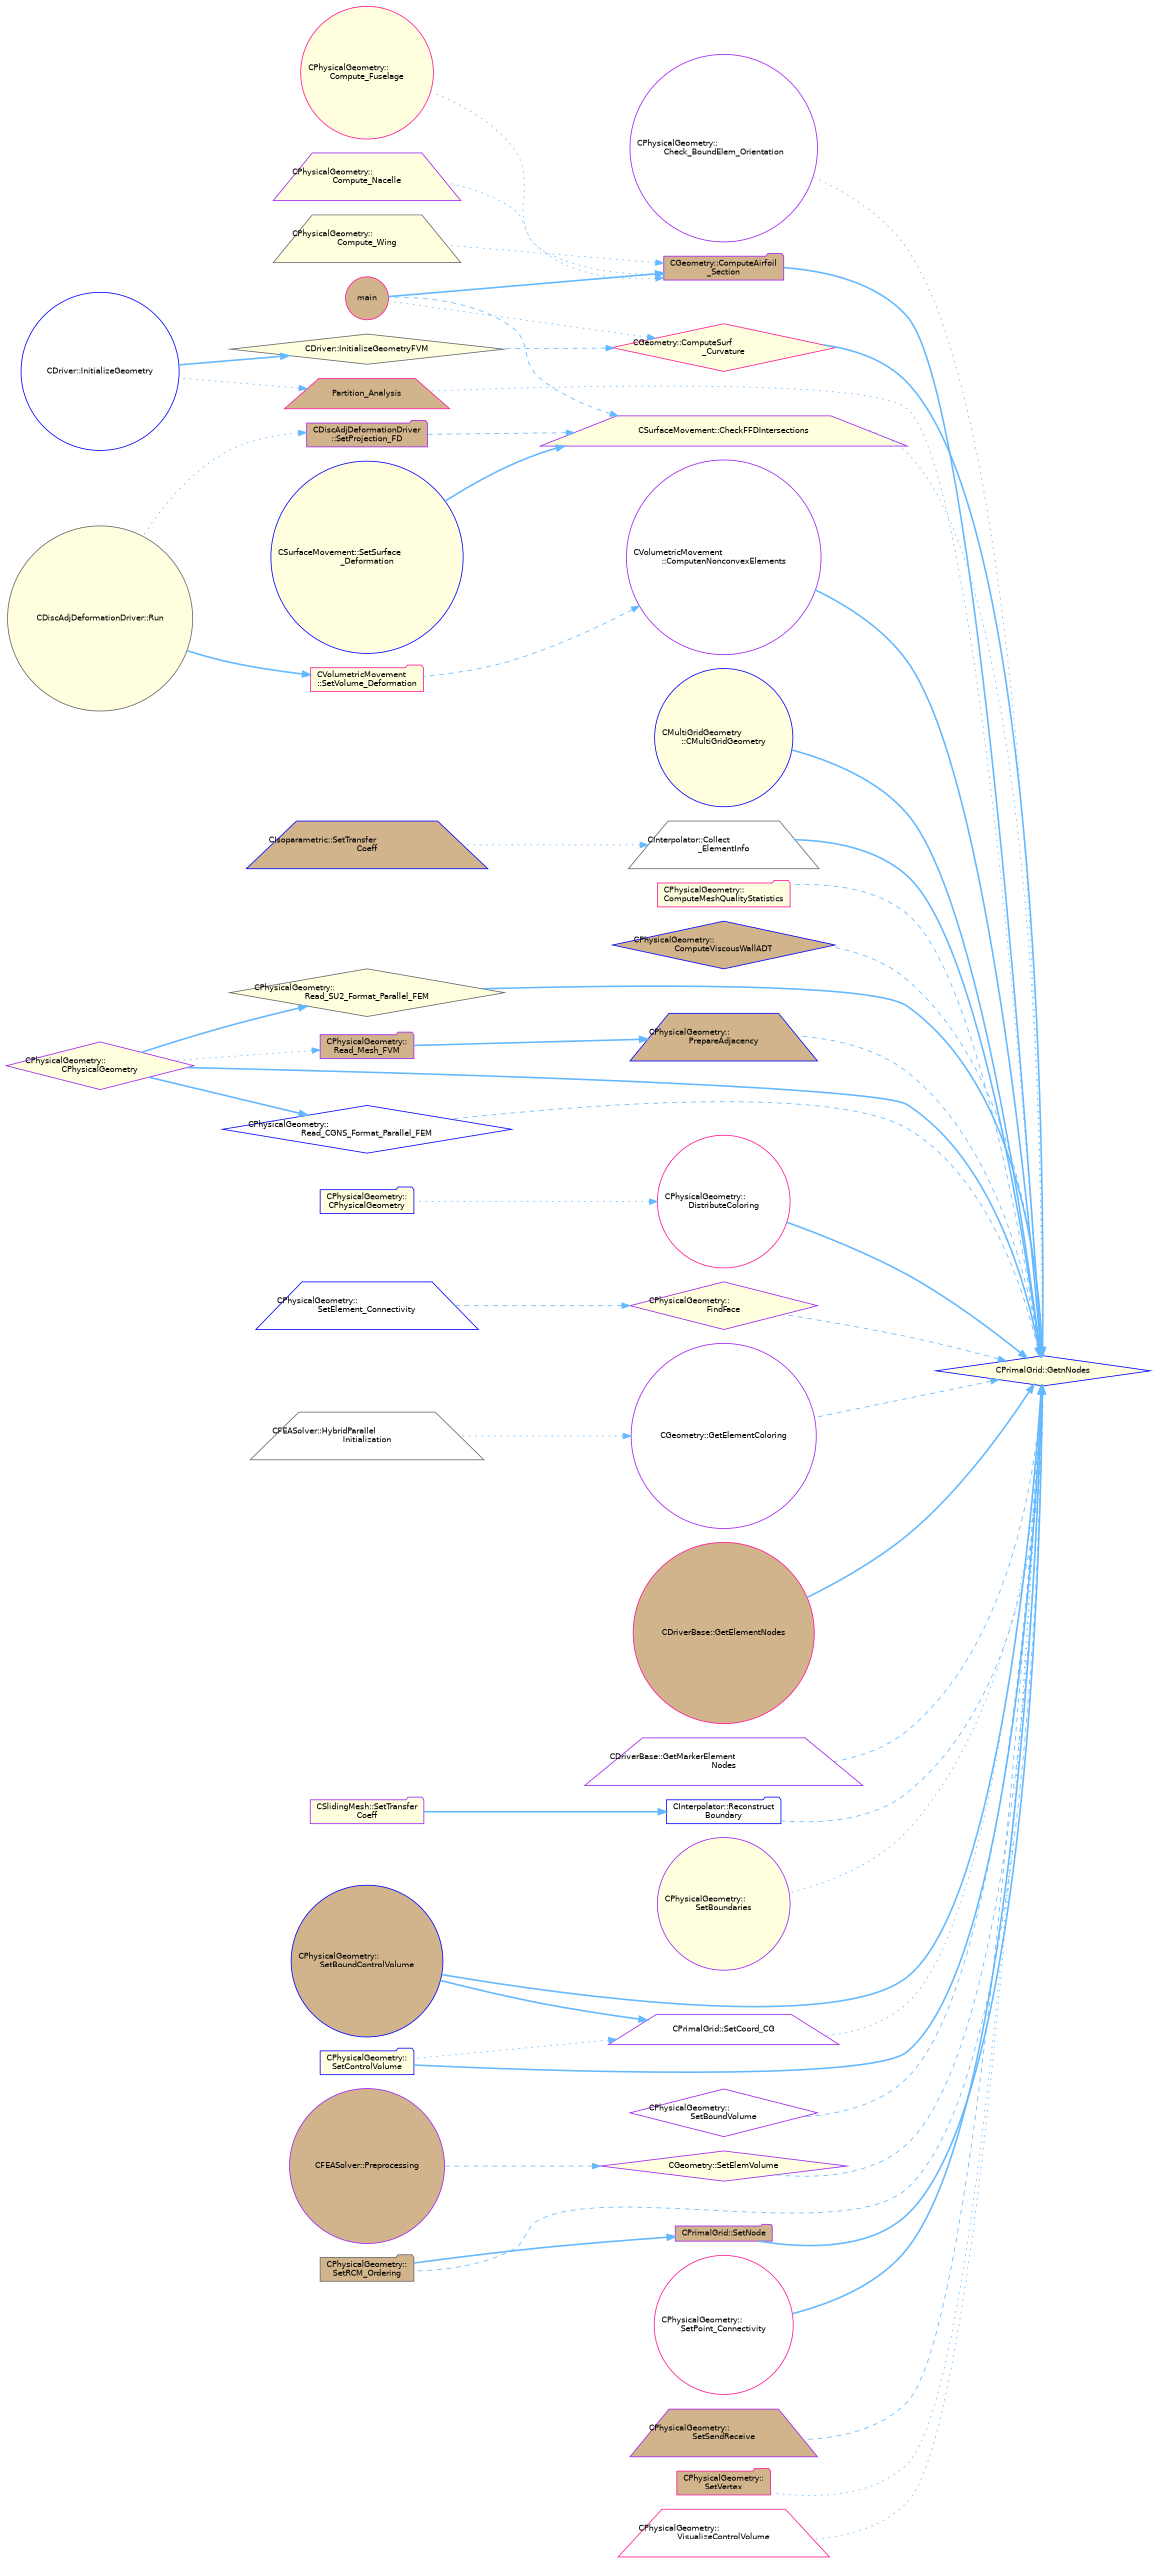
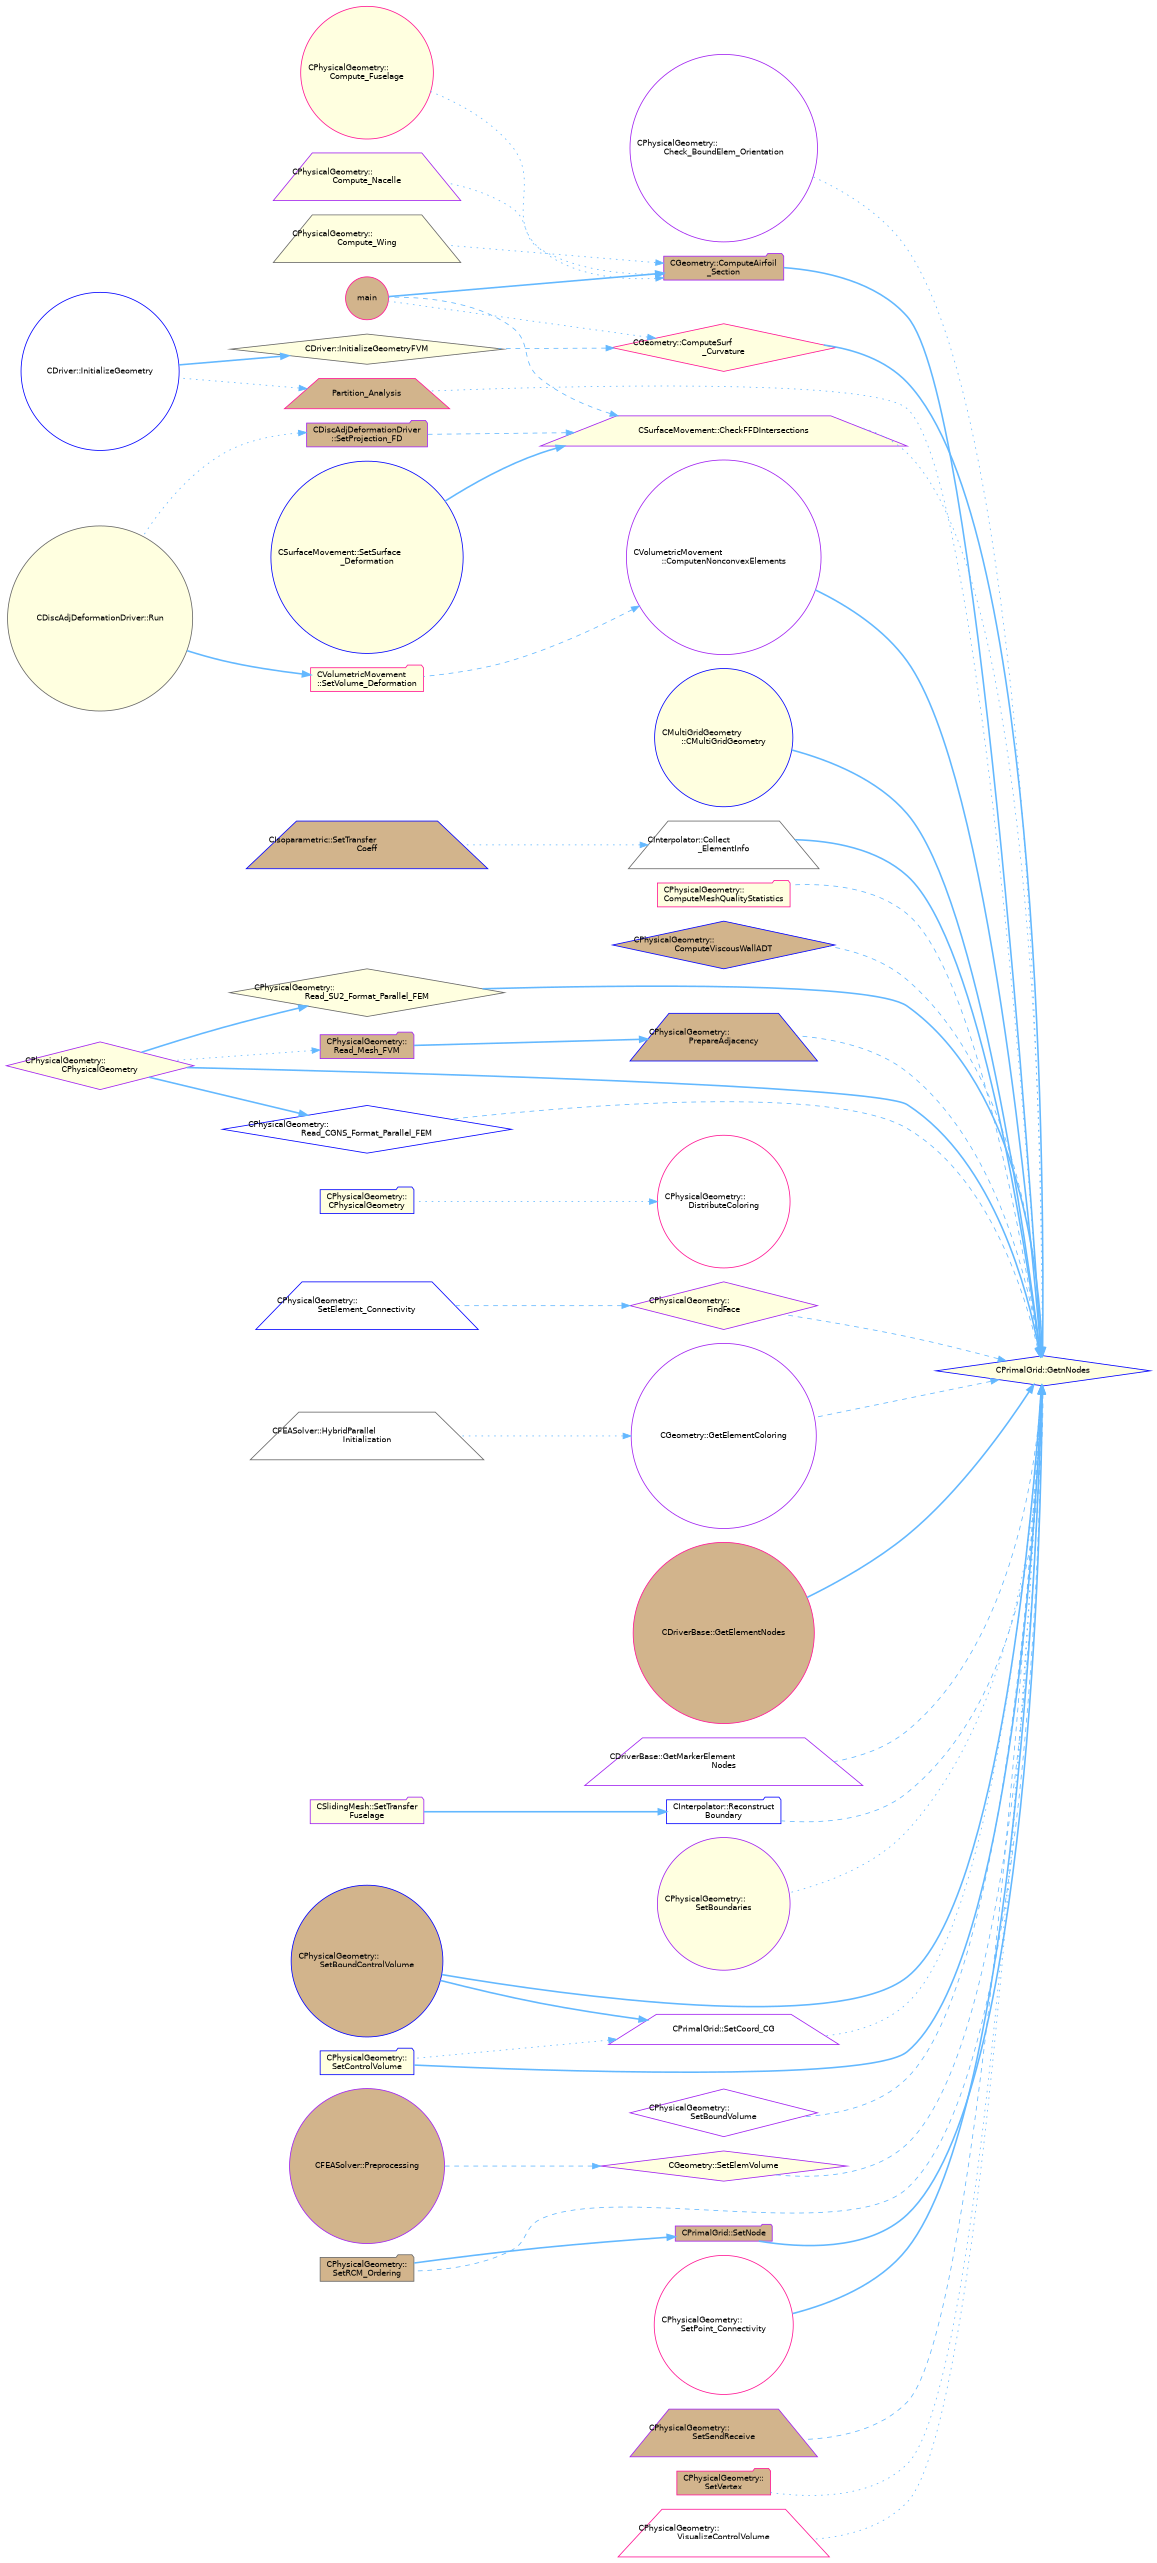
(910, 1276) -> none
(367, 1812) -> (367, 1812)
